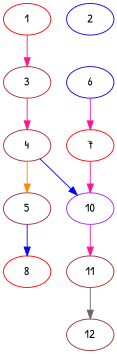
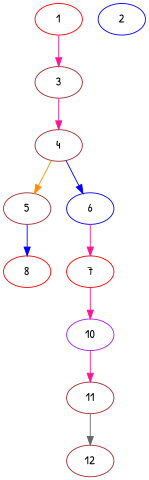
(55, 174) -> (72, 173)
